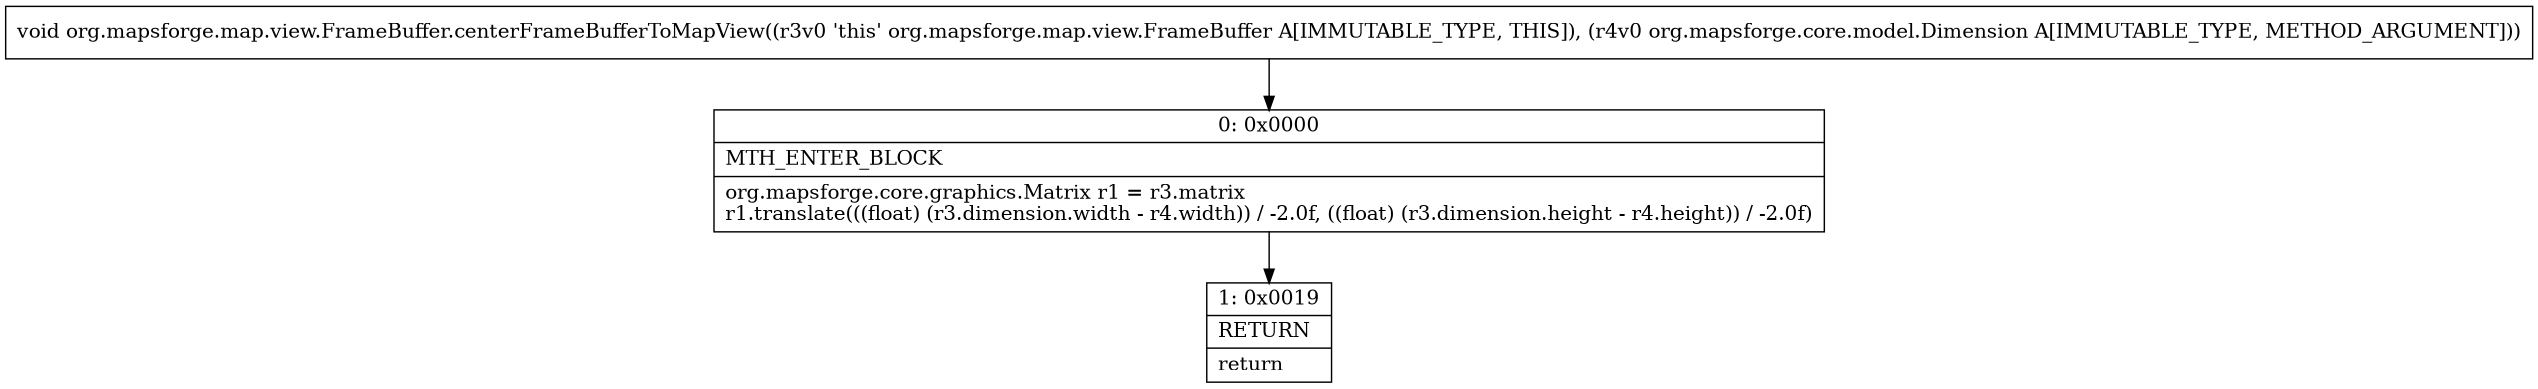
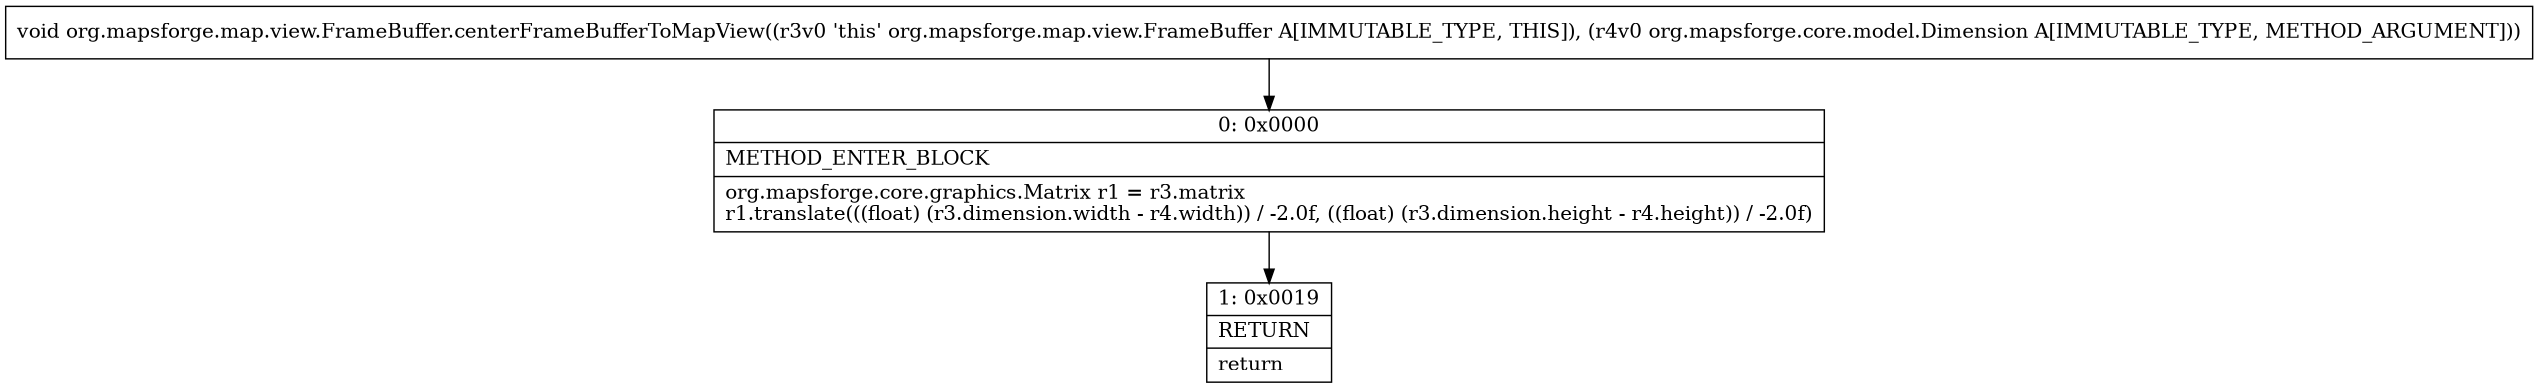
(835, 159) -> (858, 159)
